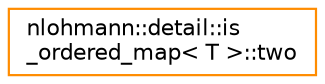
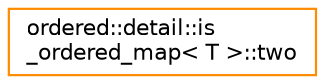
(162, 42) -> (162, 42)
